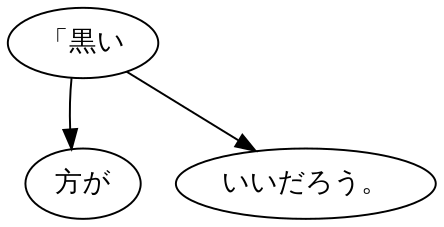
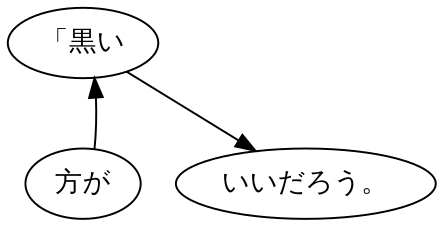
(70, 104) -> (96, 123)
